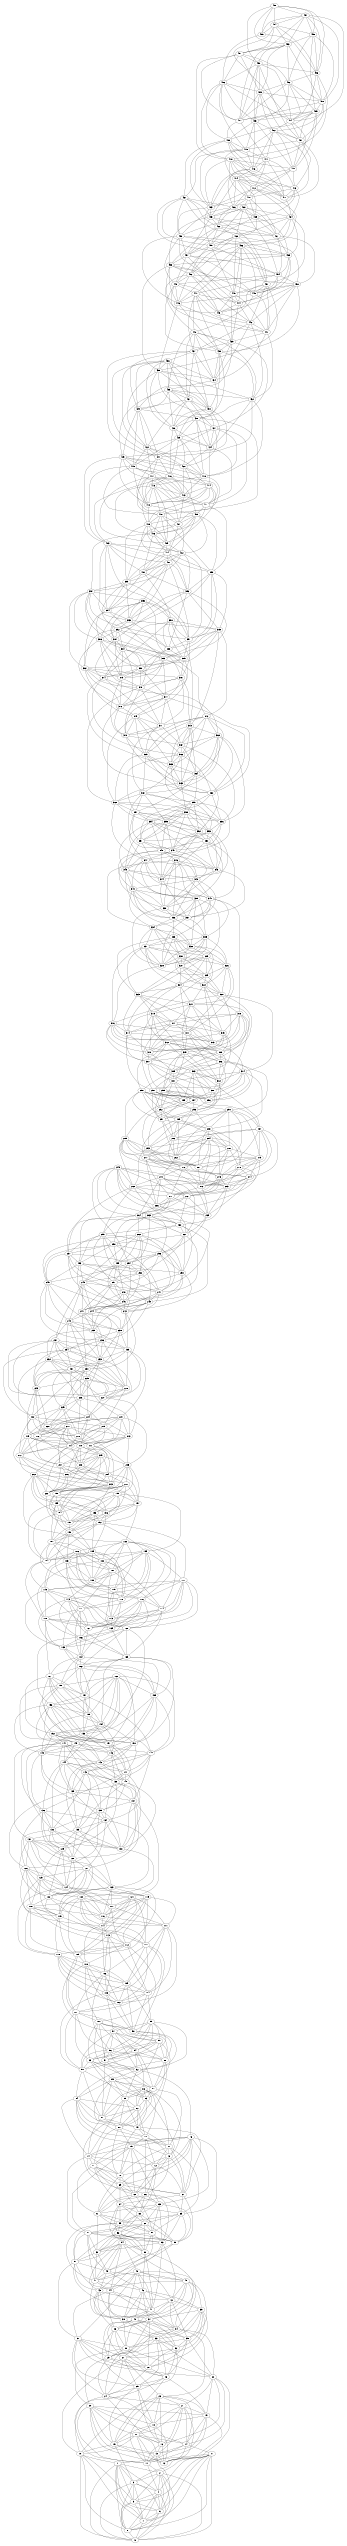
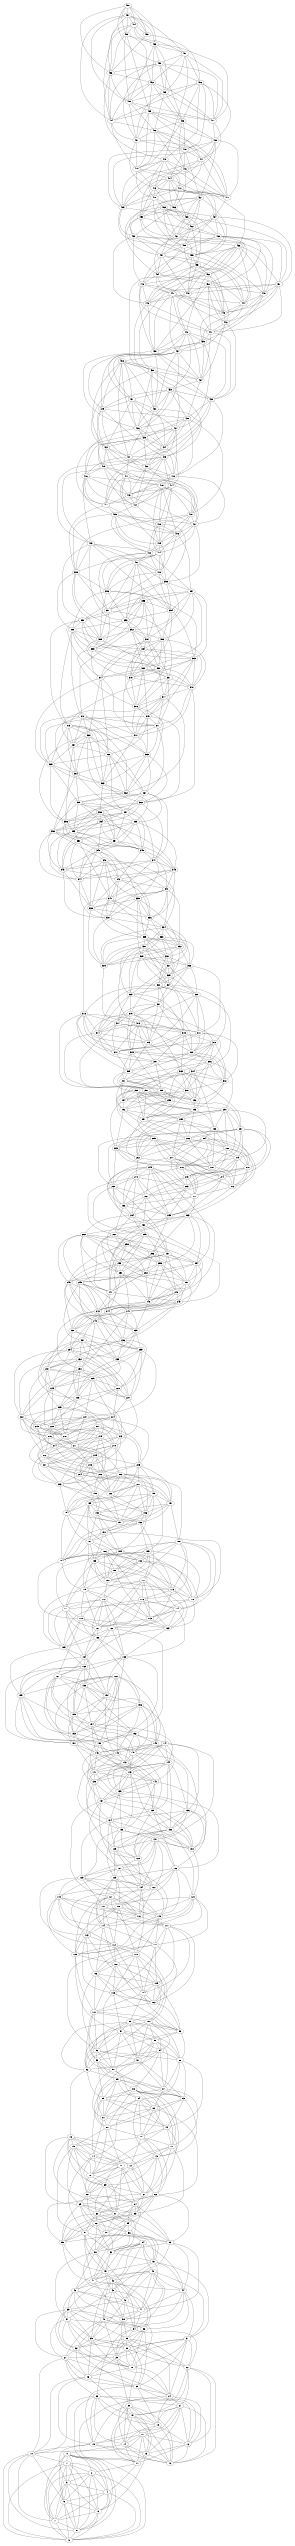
(206, 634) -> (86, 635)
(143, 2156) -> none
